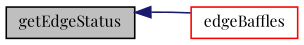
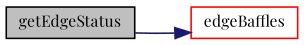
(171, 12) -> (155, 33)
